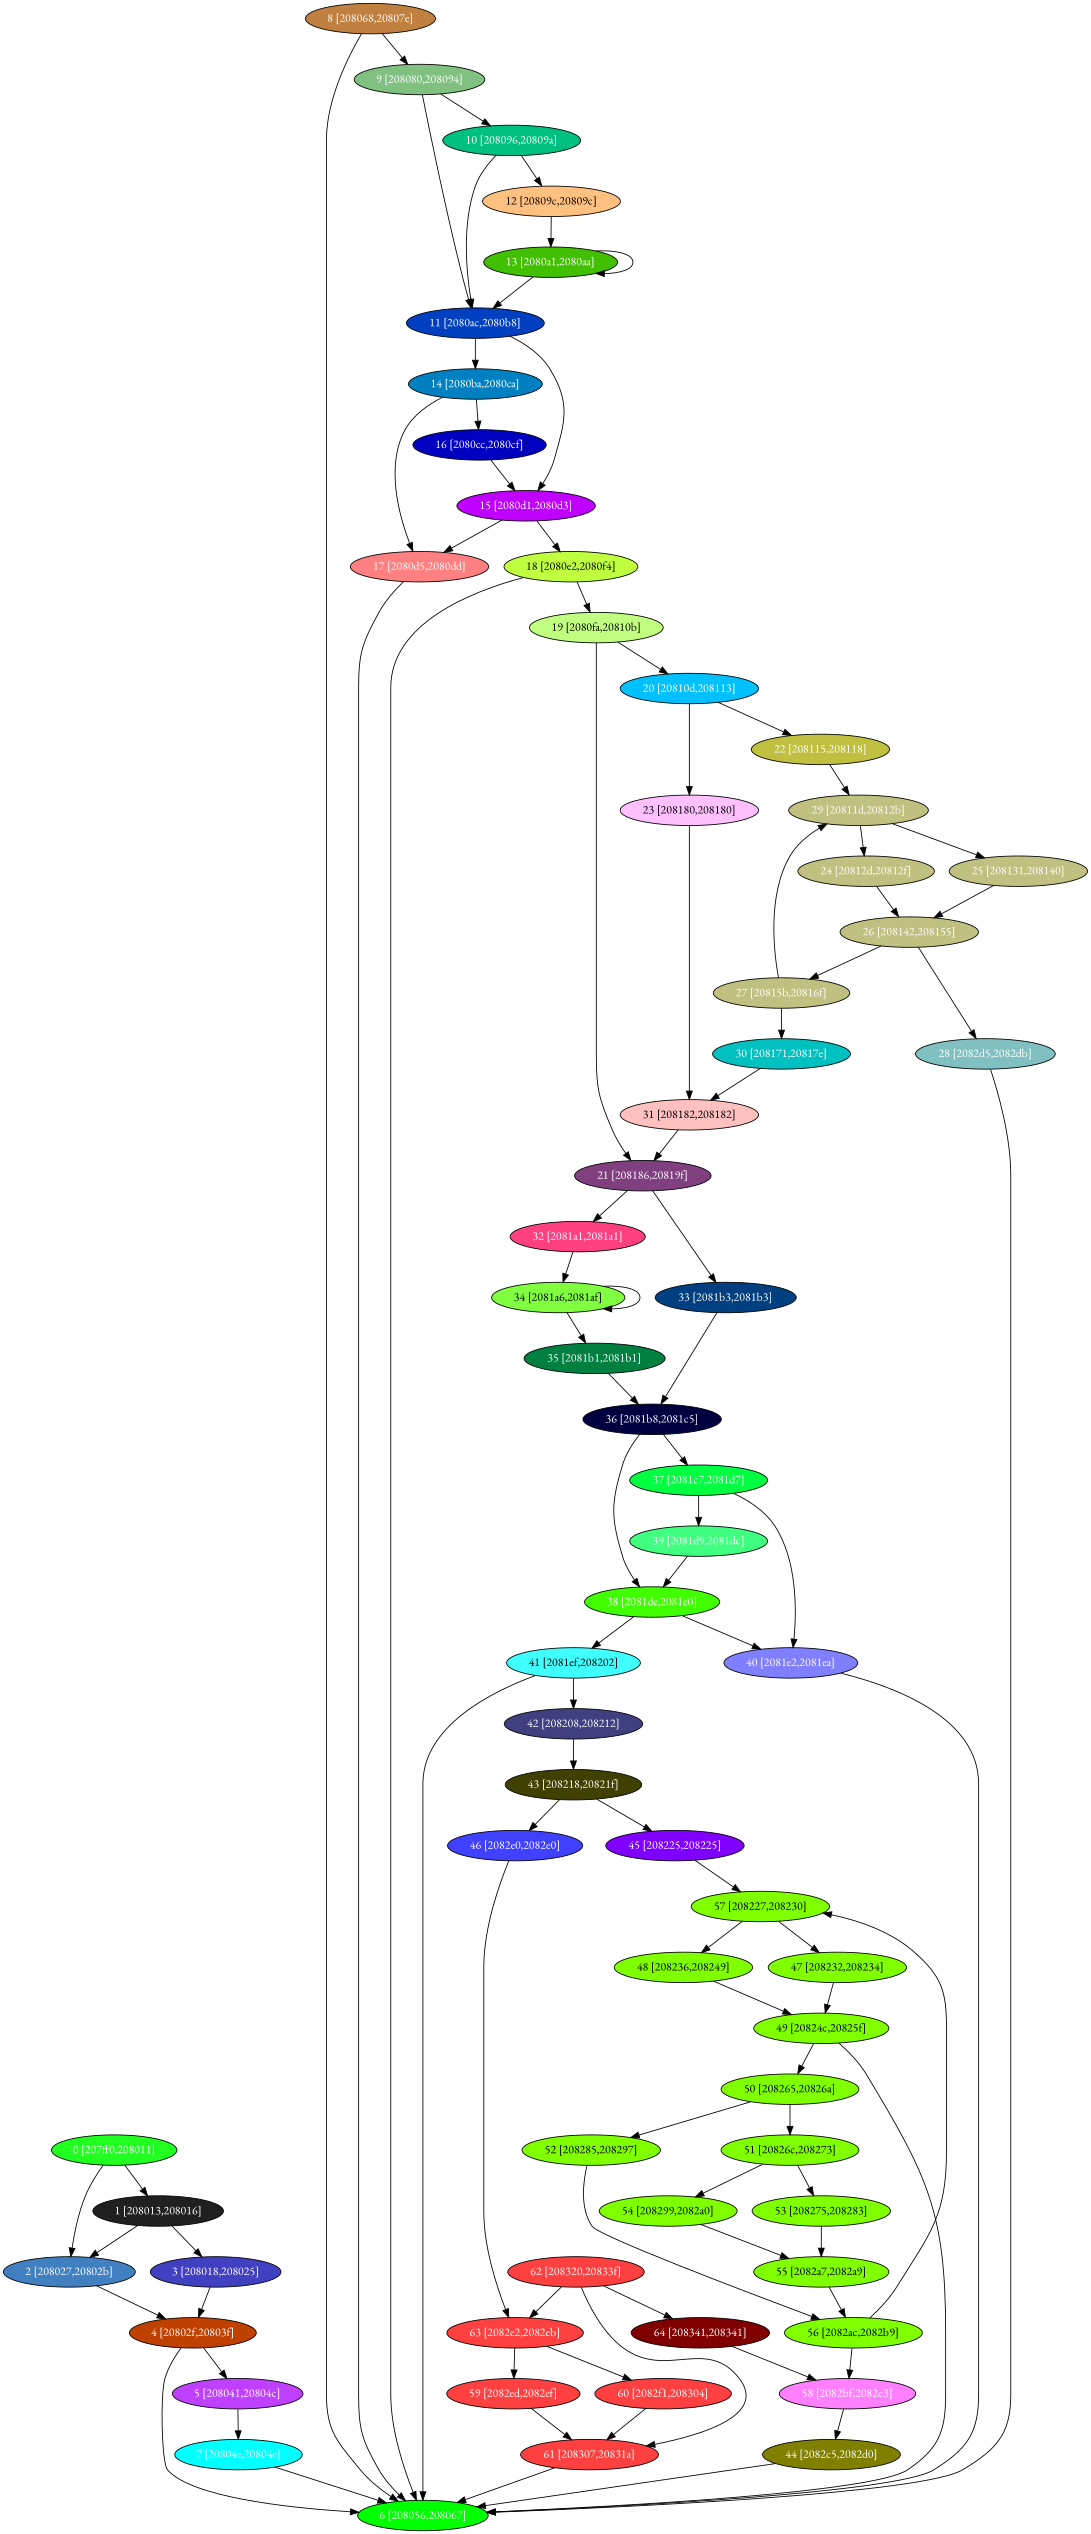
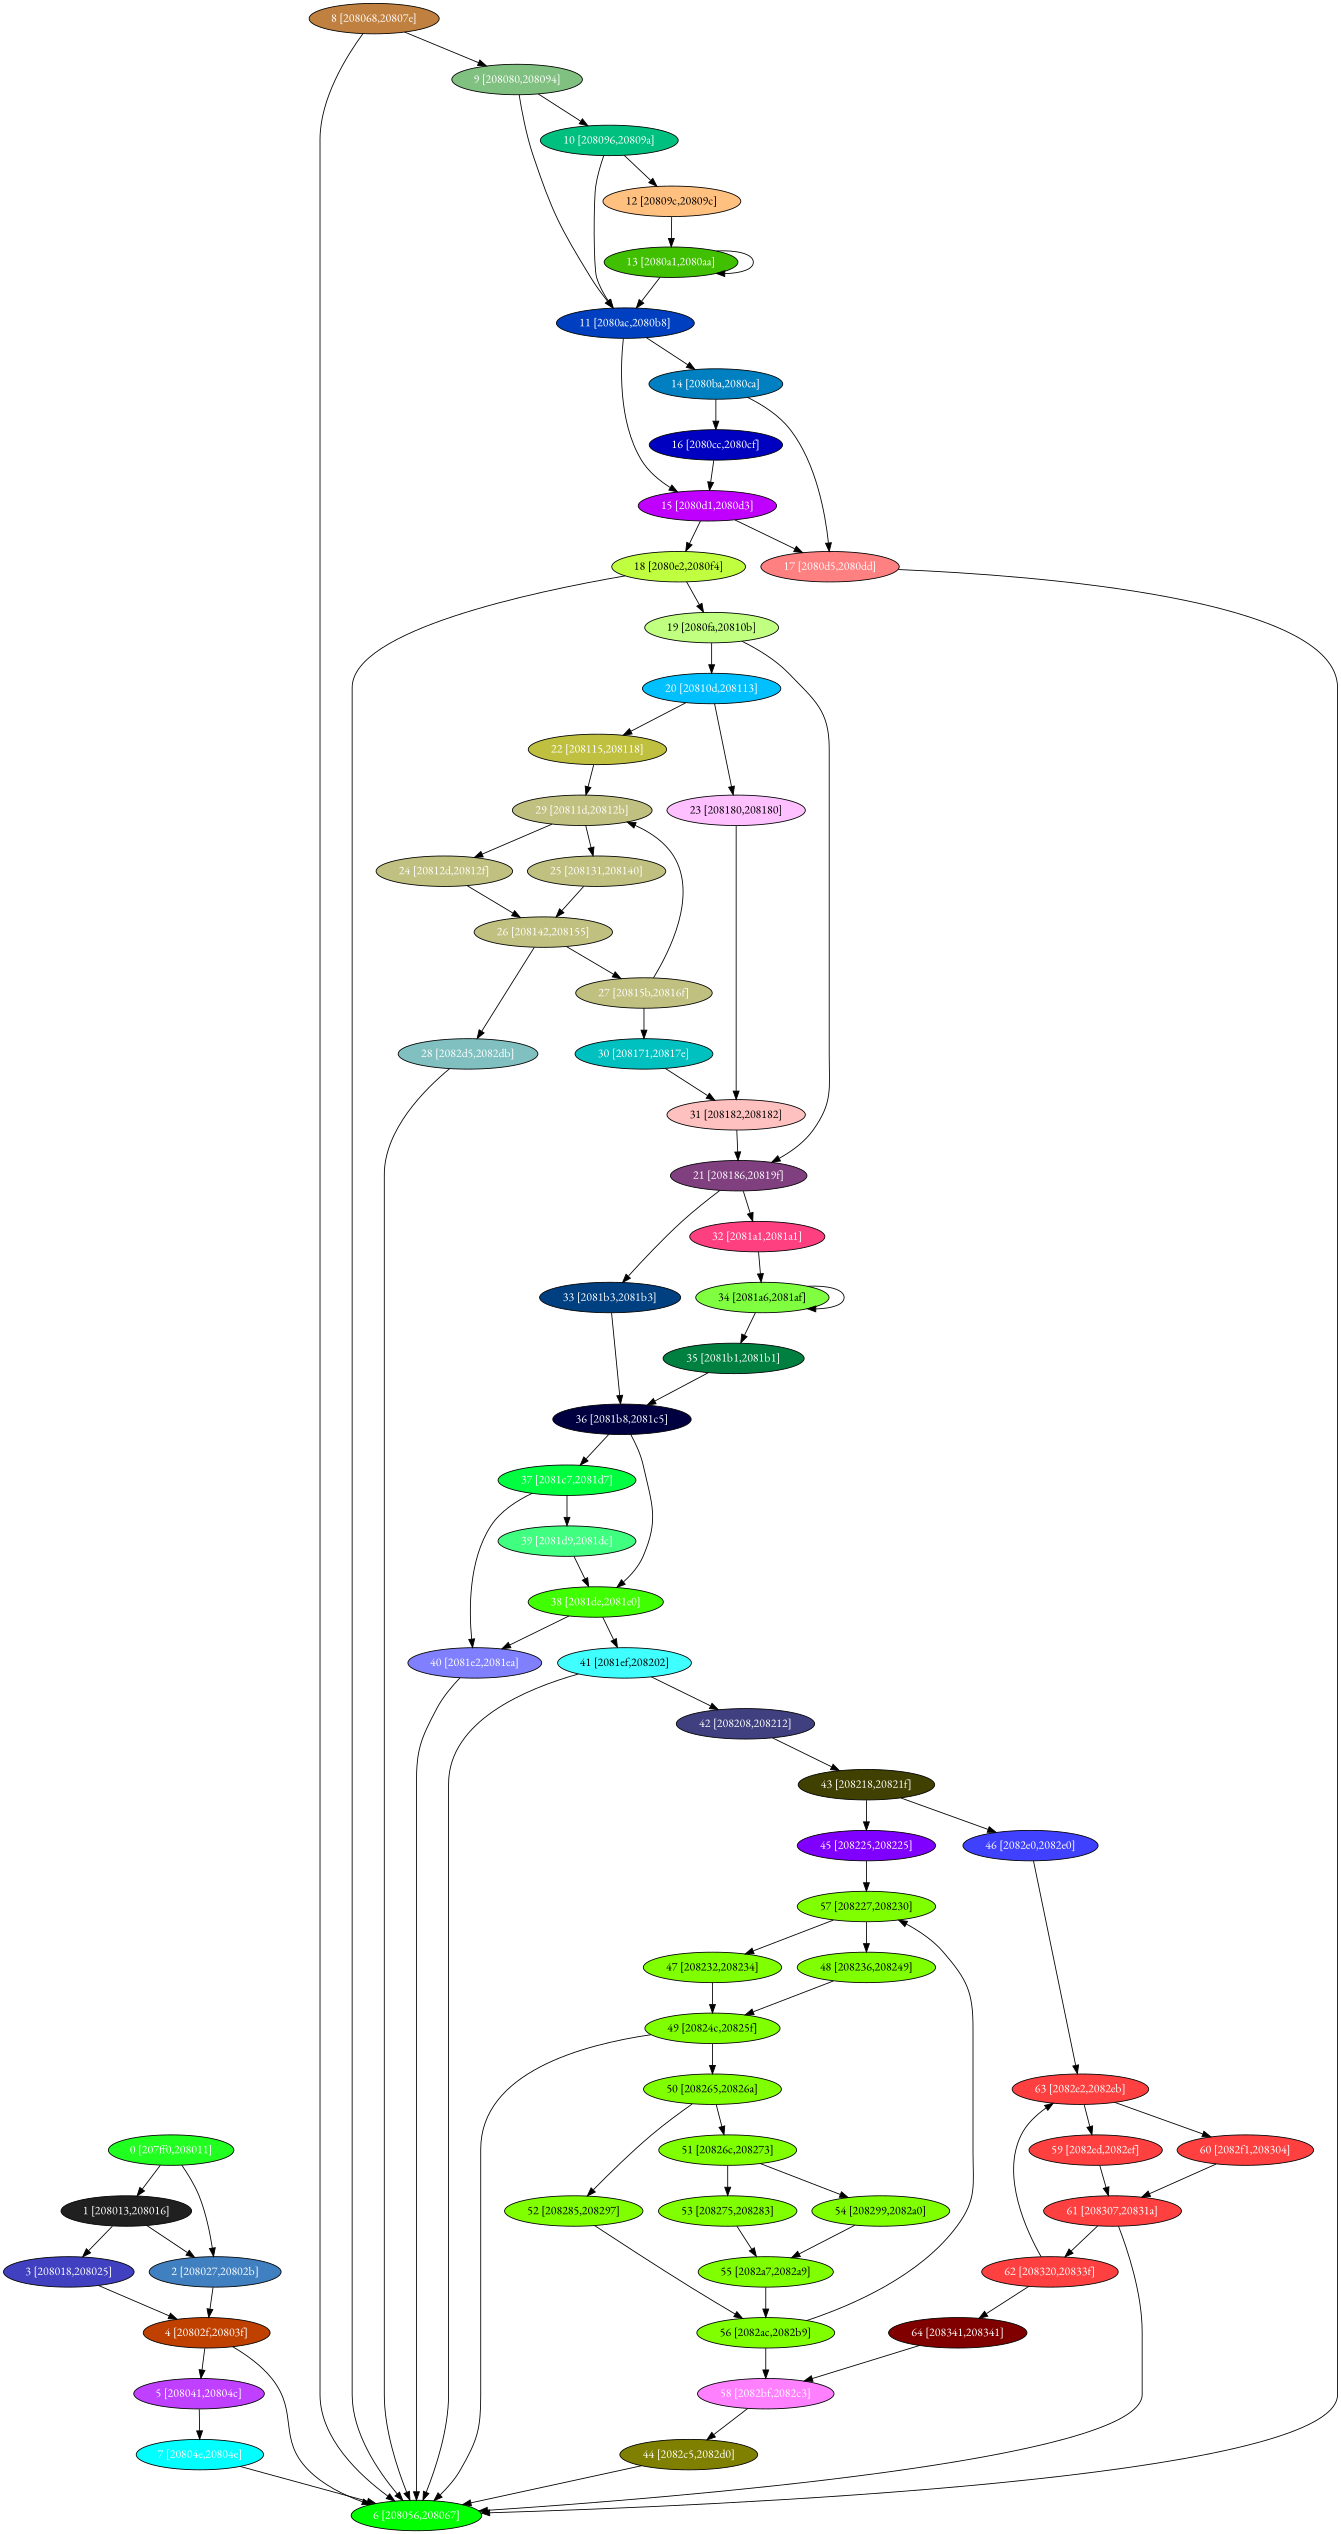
(709, 2360) -> (1084, 2238)
